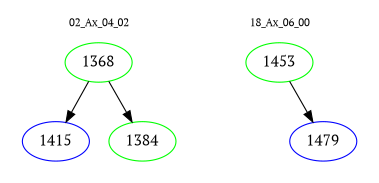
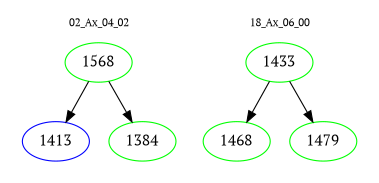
(99, 62) -> (99, 62)
(279, 62) -> (279, 62)
(56, 141) -> (56, 141)
none -> (237, 141)
(323, 141) -> (323, 141)
